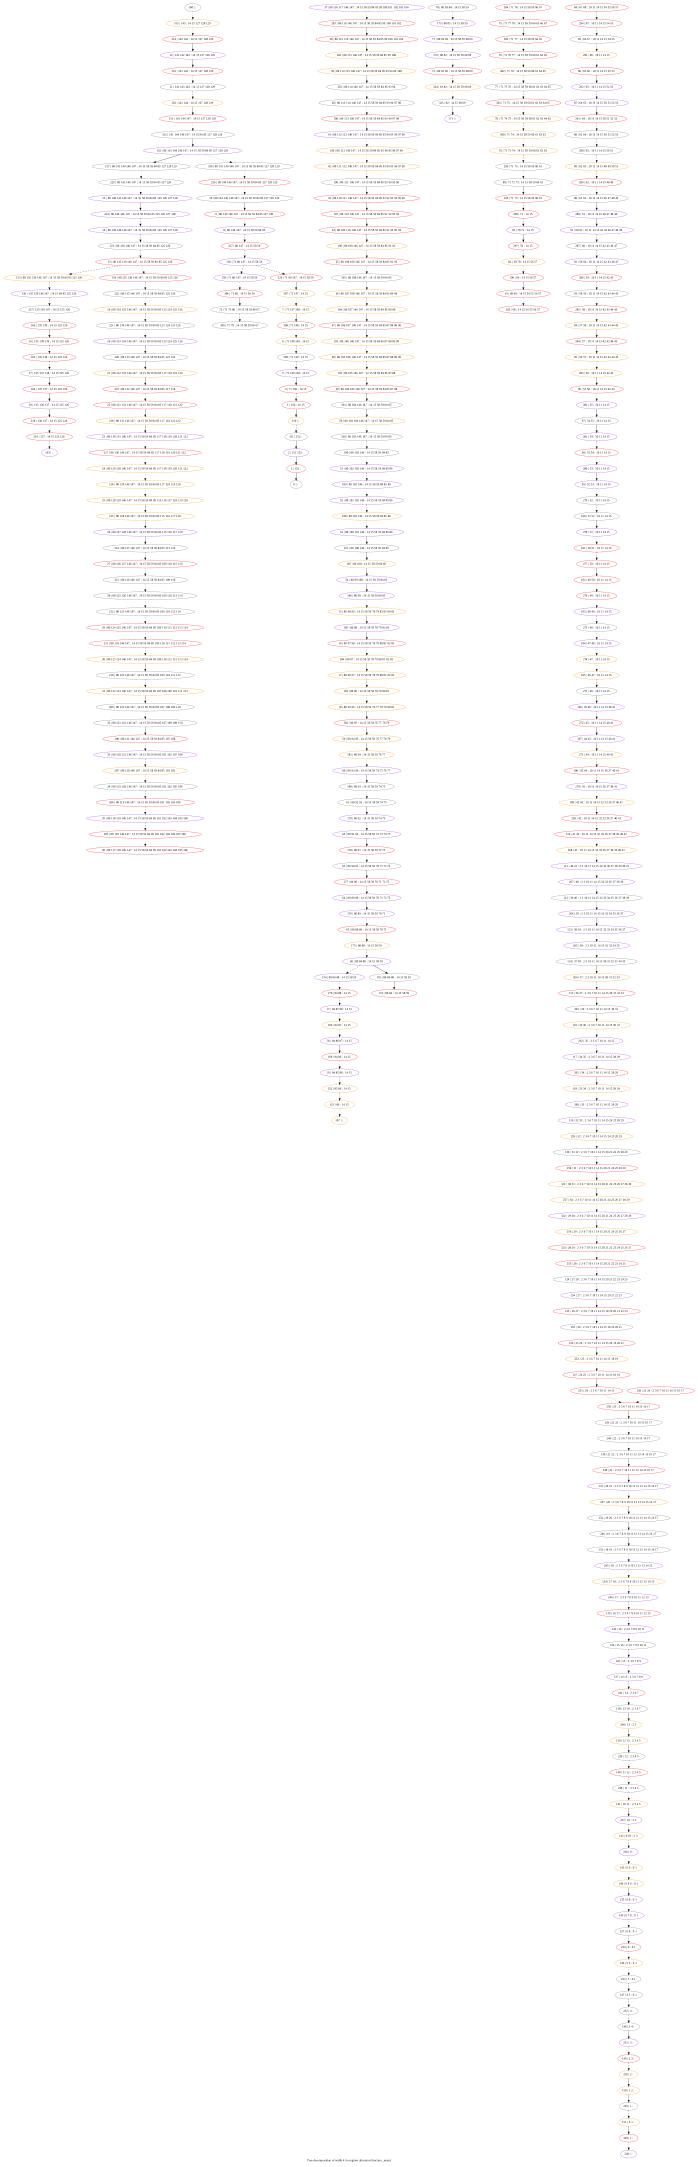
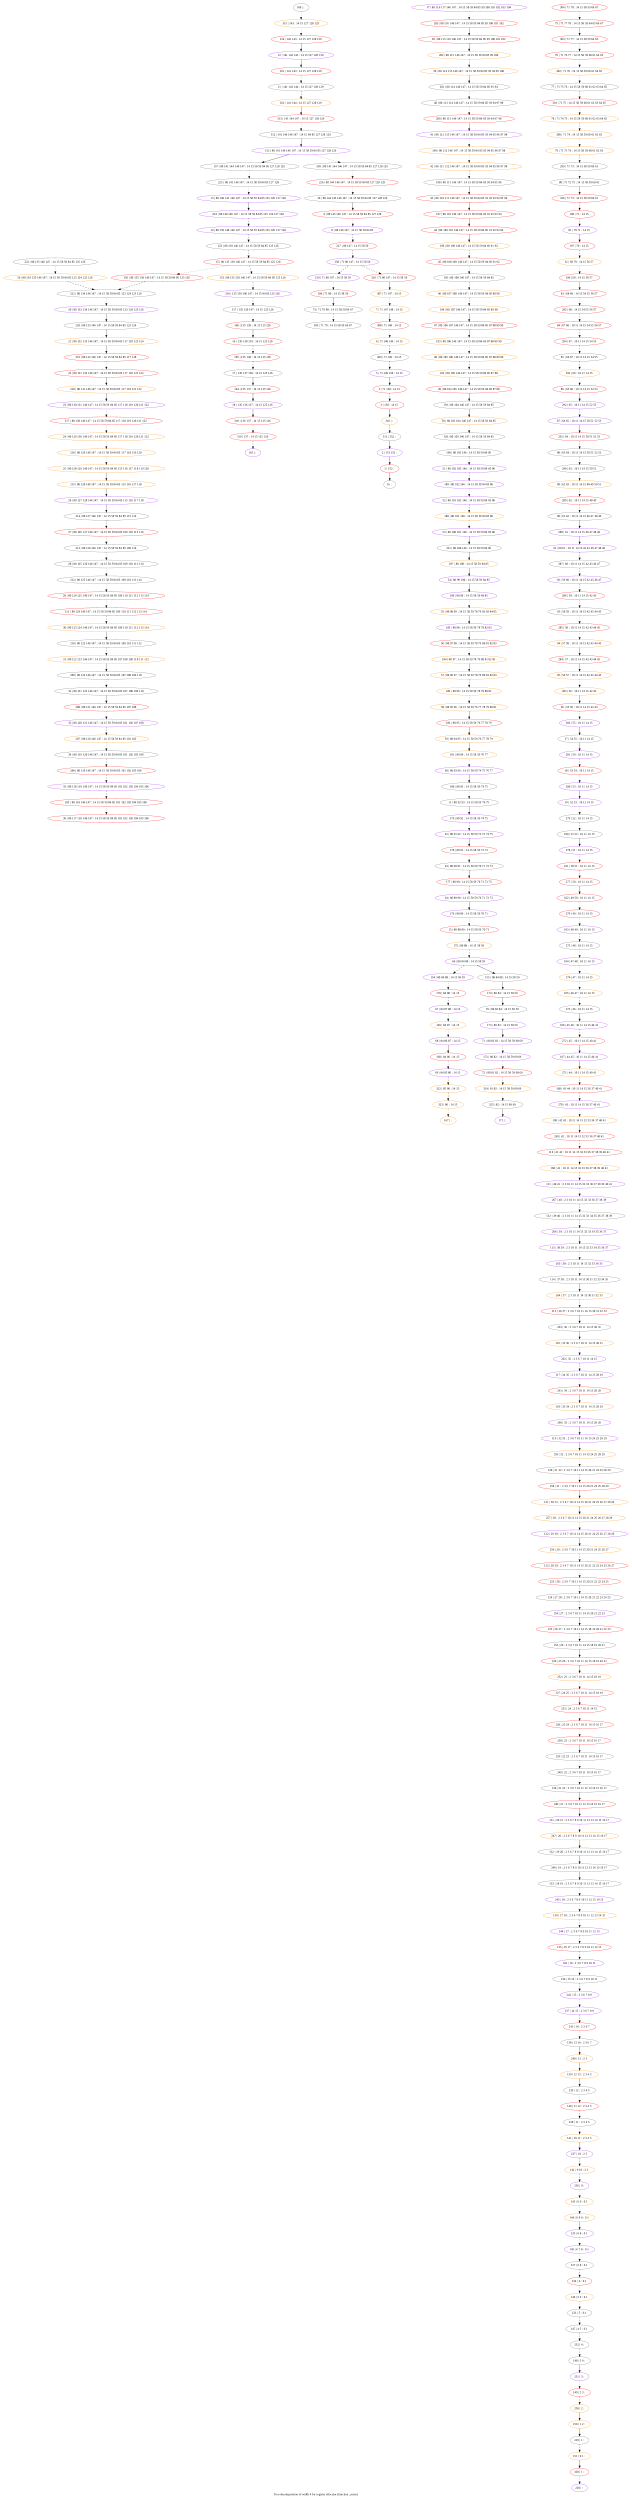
(145, 285) -> (133, 285)
none -> (580, 316)
none -> (503, 1000)
(612, 1398) -> (580, 1716)
